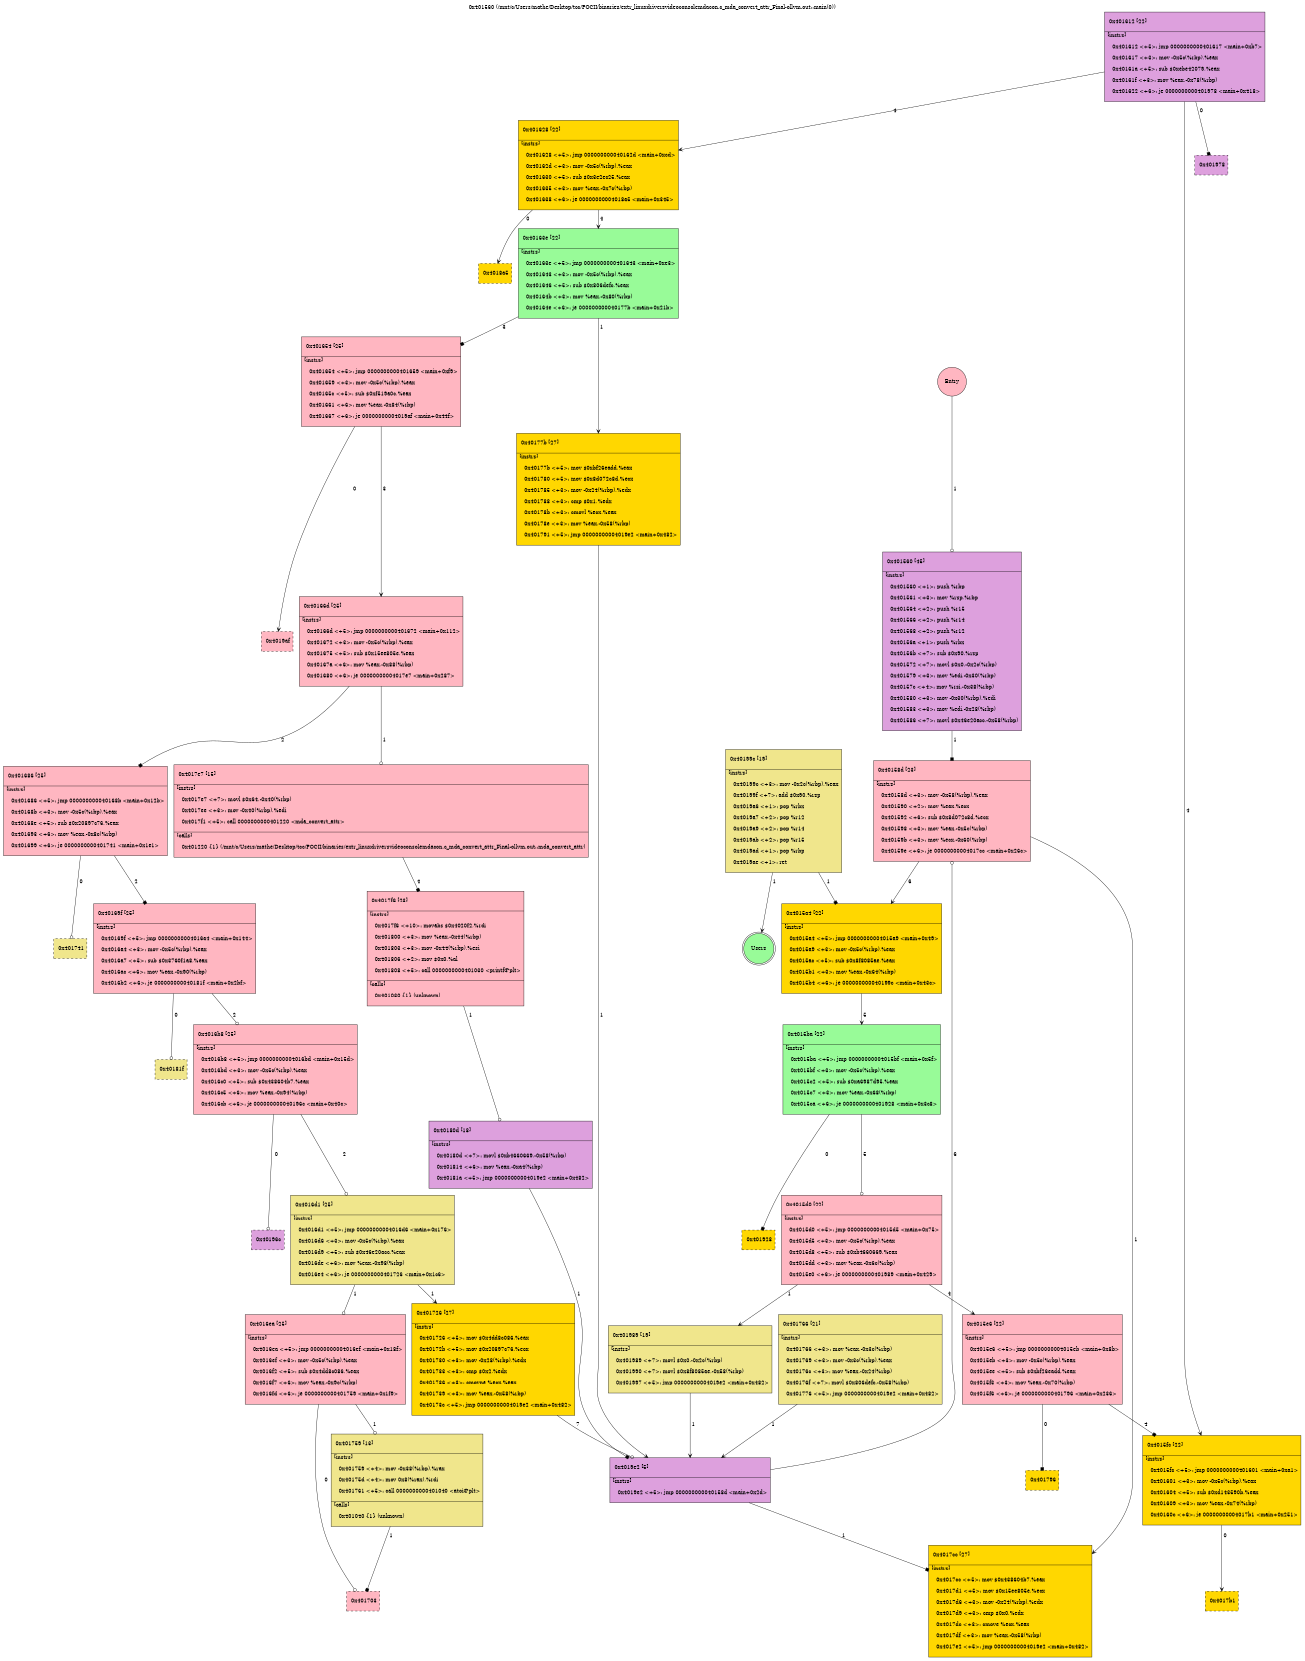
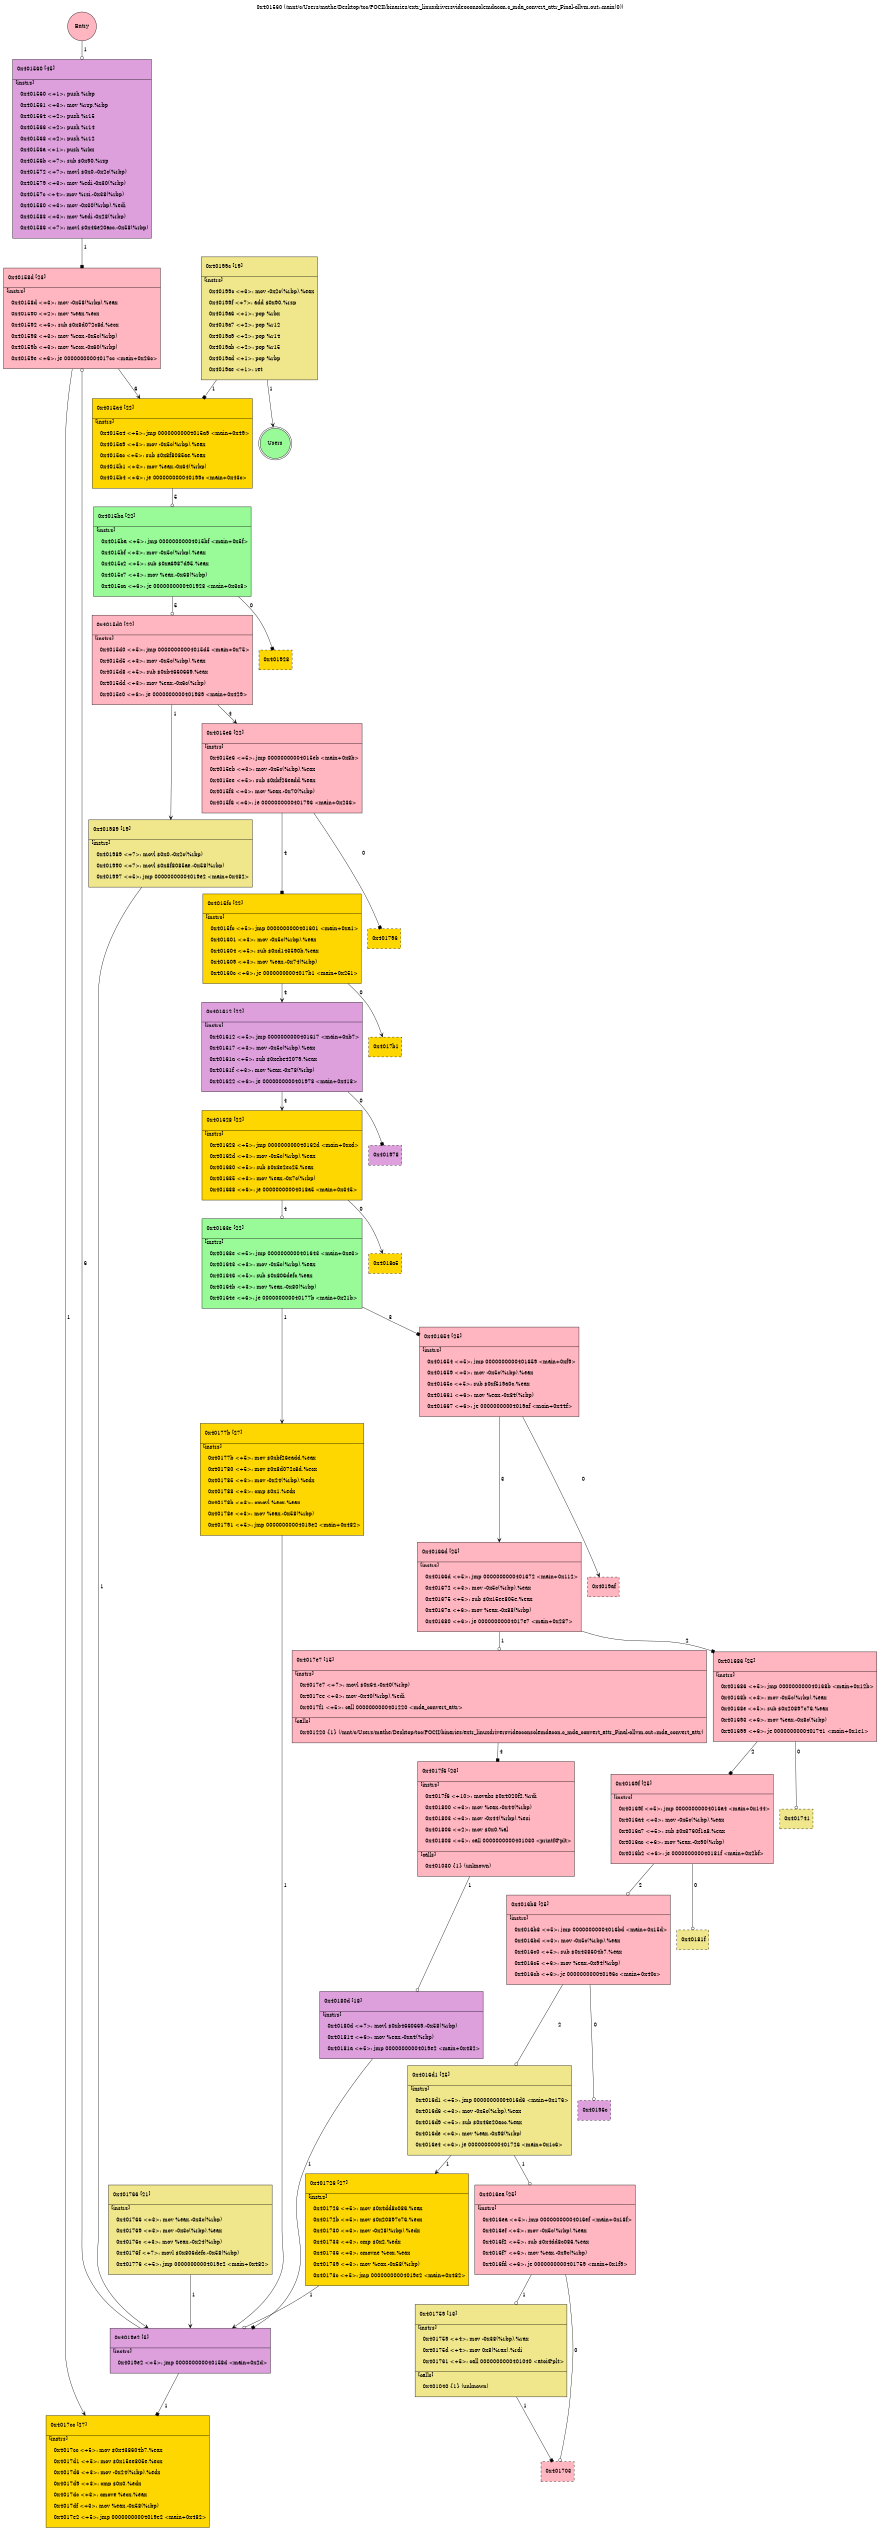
(598, 217) -> (282, 1208)
(1185, 768) -> (282, 991)
(862, 1007) -> (172, 496)
(577, 1425) -> (310, 2295)
